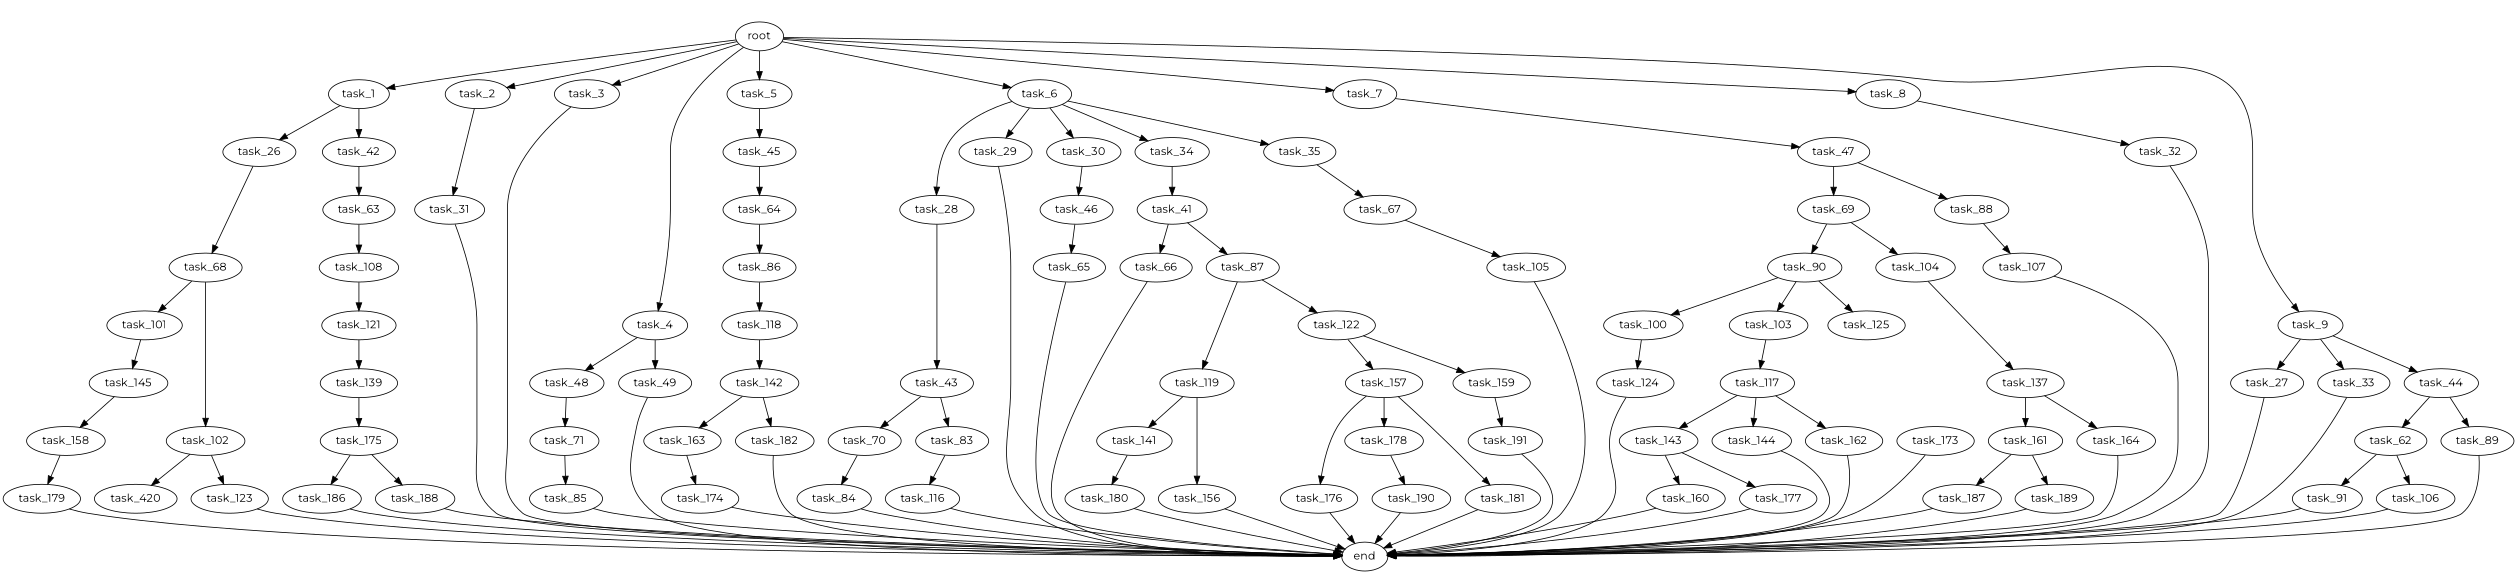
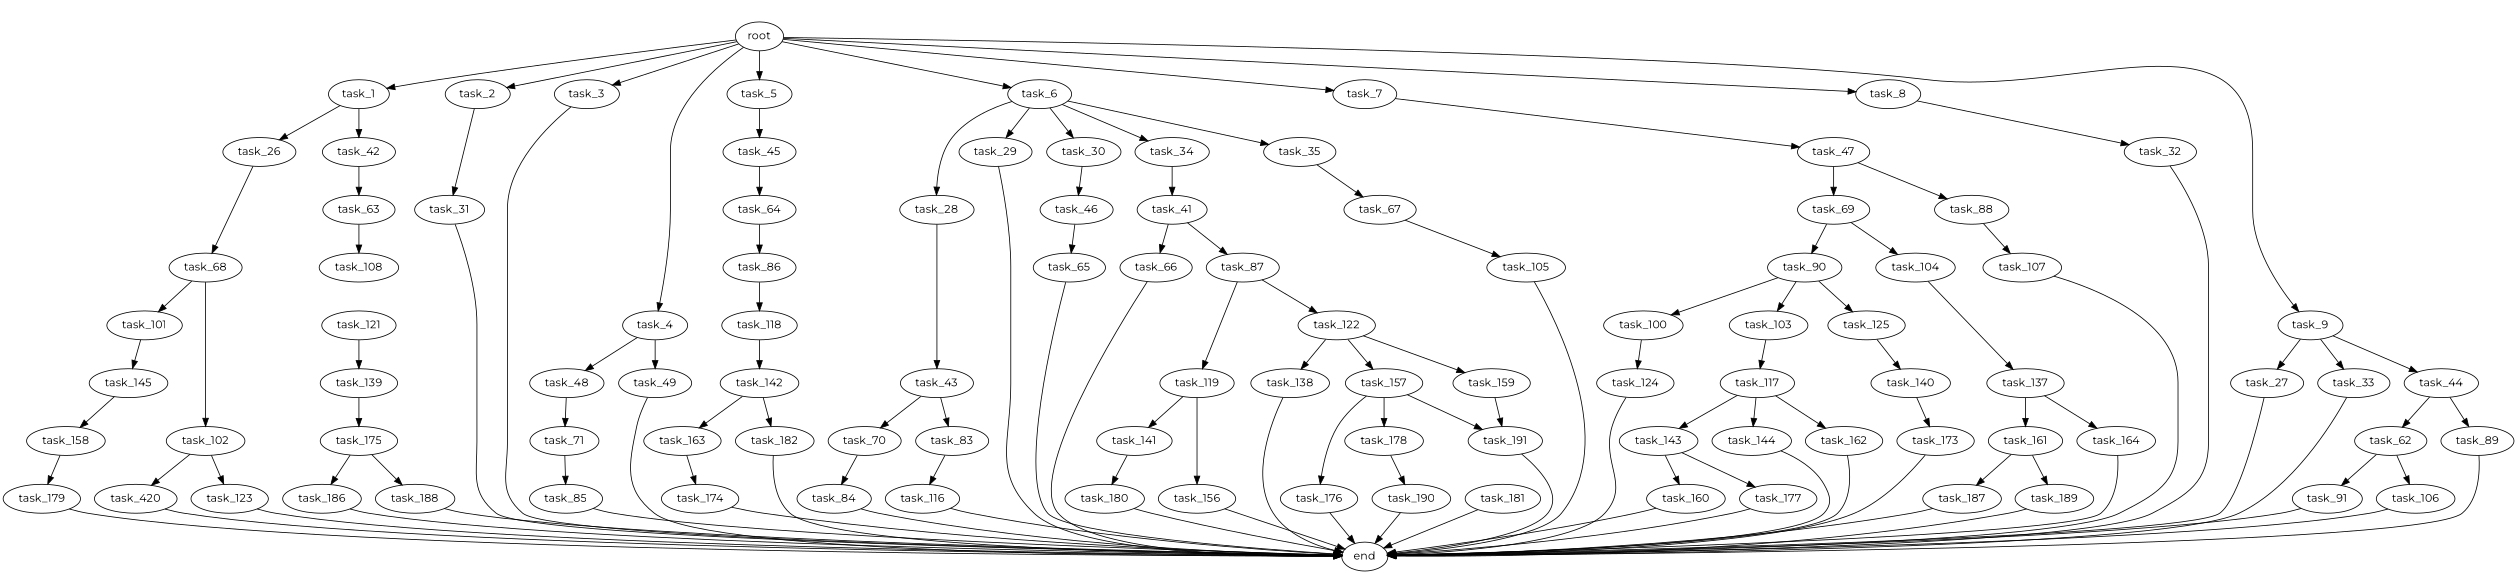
(359, 293) -> none
none -> (1290, 383)
none -> (1911, 383)
(1442, 437) -> (1441, 410)
none -> (456, 536)
